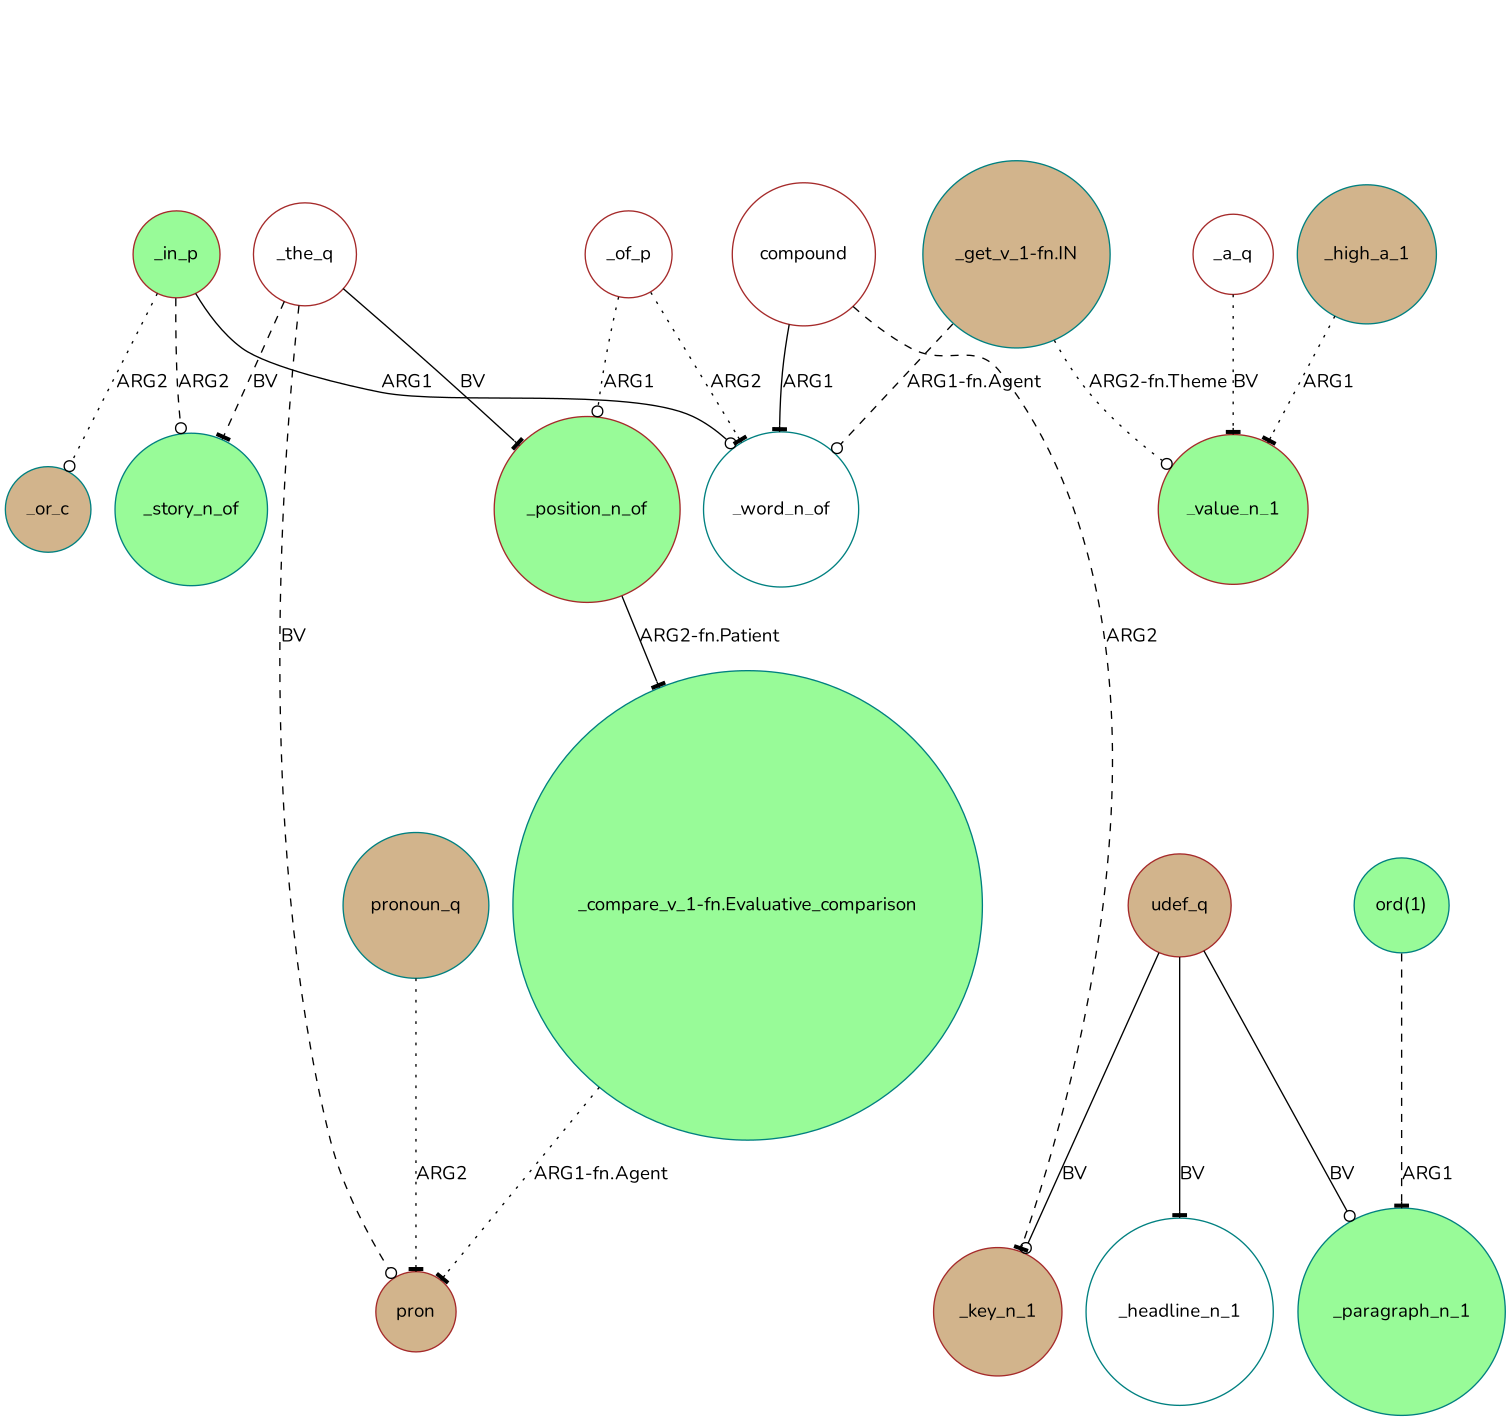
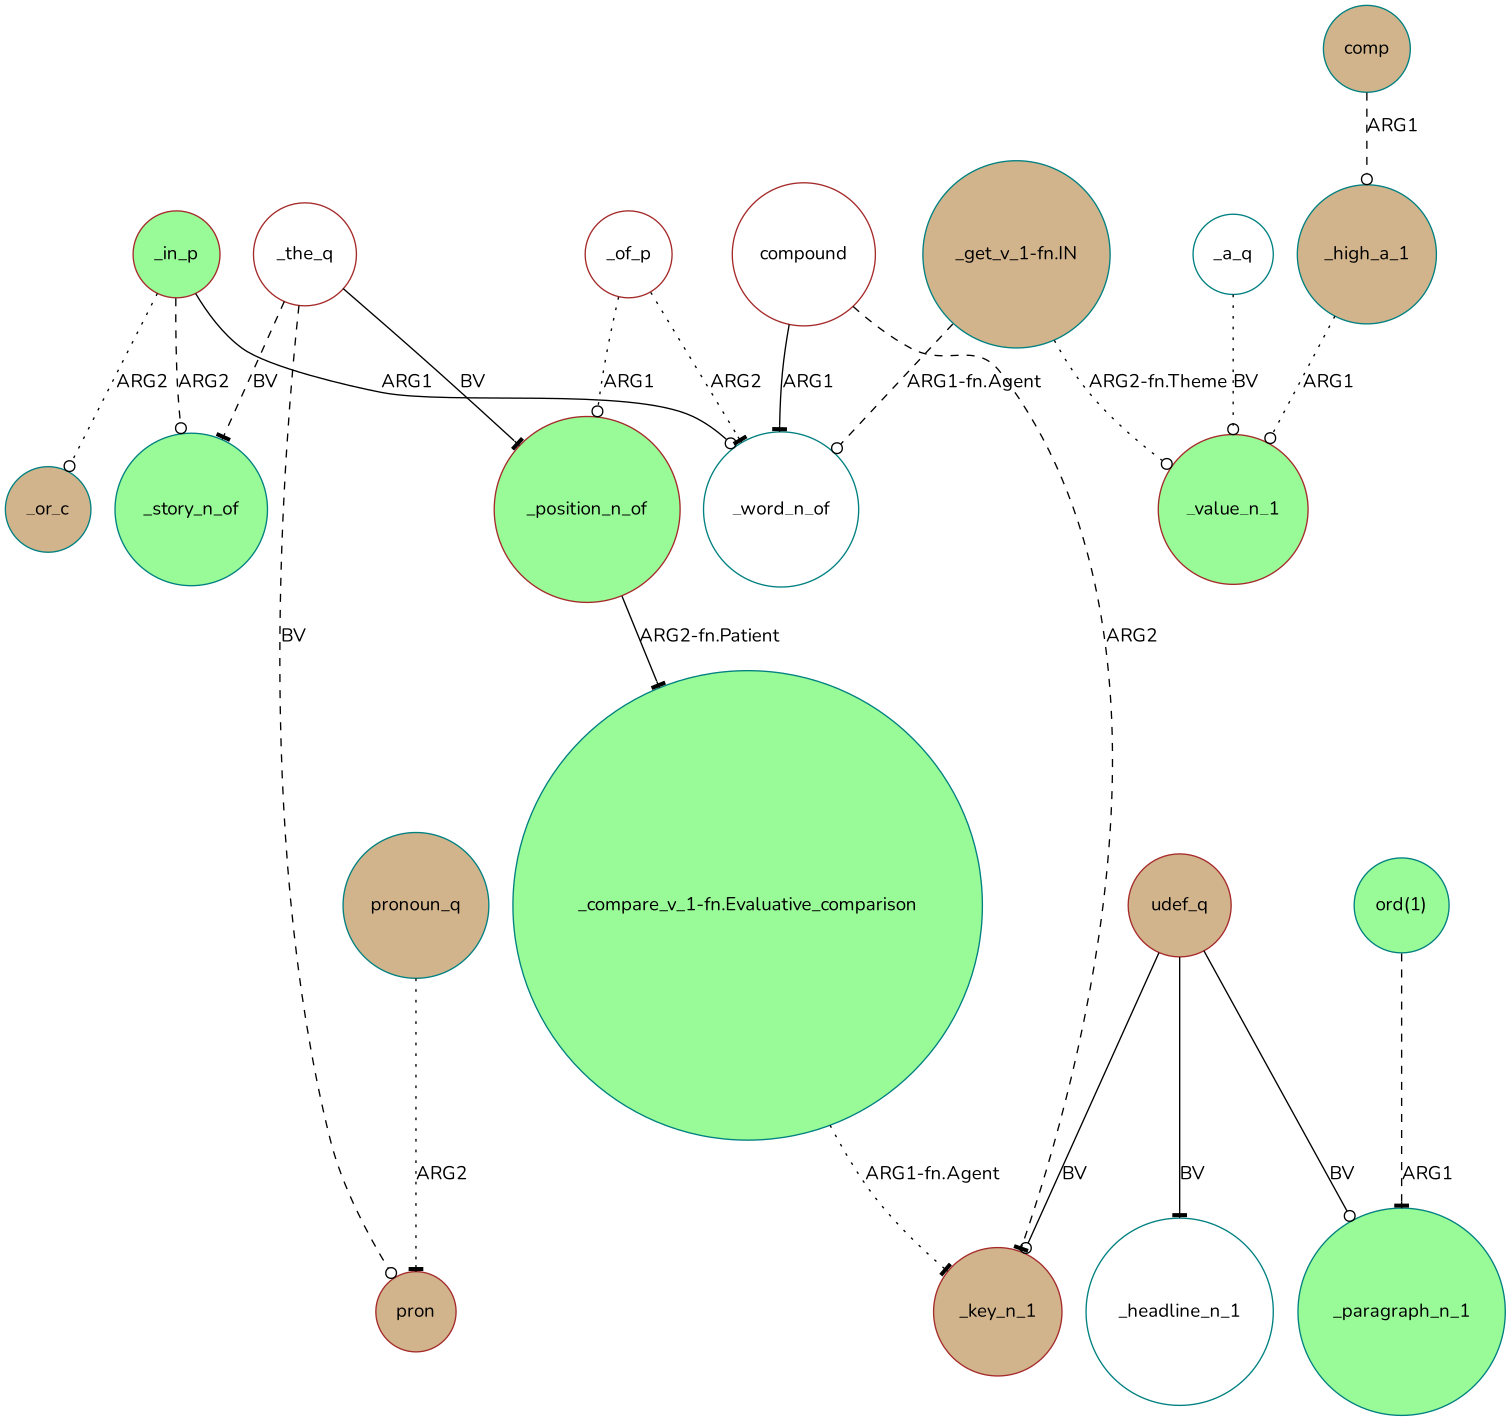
none -> (1367, 49)
(1233, 254) -> (1233, 254)
(1233, 361) -> (1233, 361)
(1304, 375) -> (1304, 375)
(522, 1181) -> (879, 1202)
